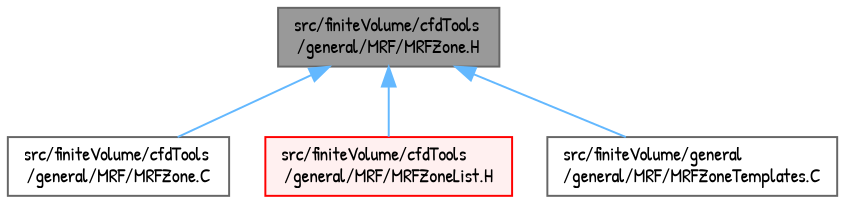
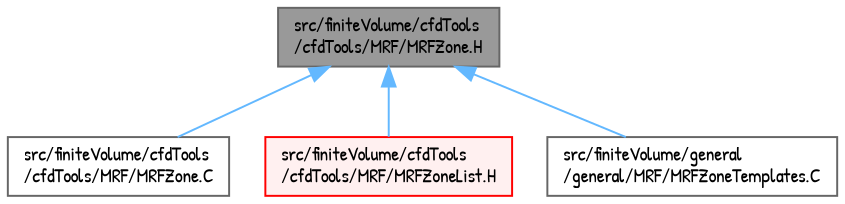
(389, 37) -> (389, 37)
(118, 166) -> (118, 166)
(389, 166) -> (389, 166)
